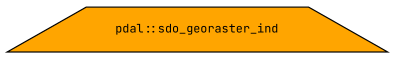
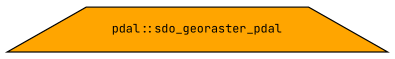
(197, 30) -> (197, 30)
